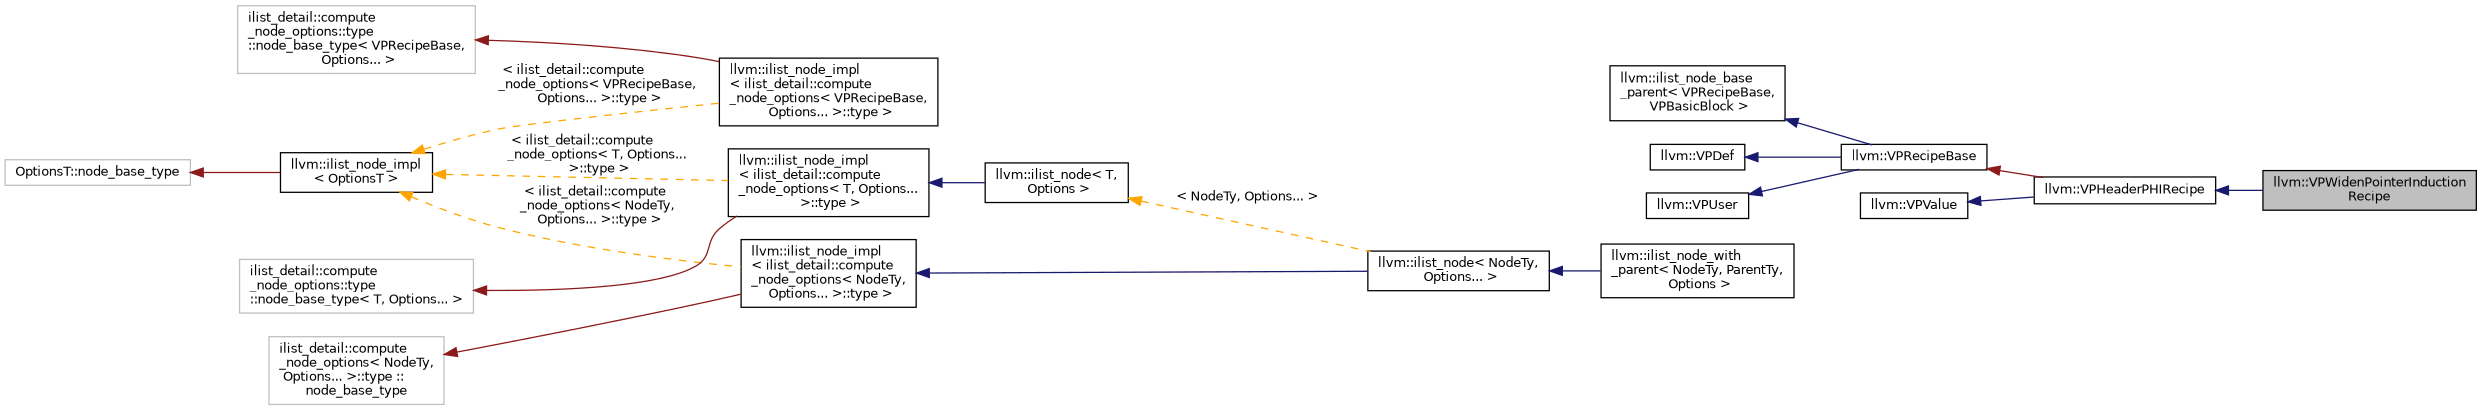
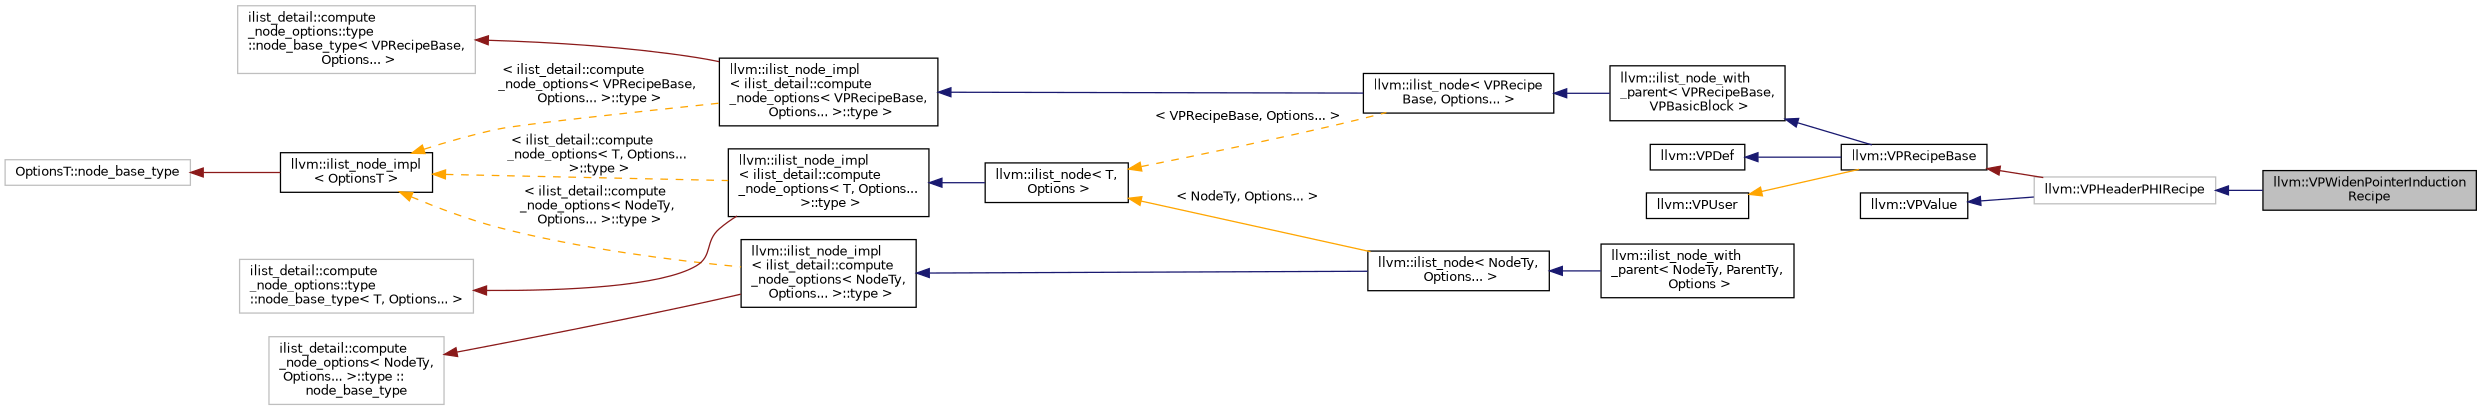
none -> (1459, 93)
(1698, 93) -> (1698, 93)
(1810, 180) -> (1810, 180)
(2125, 190) -> (2125, 190)
(1256, 226) -> (1256, 226)
